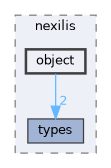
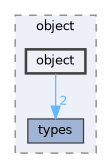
(56, 27) -> (56, 27)
